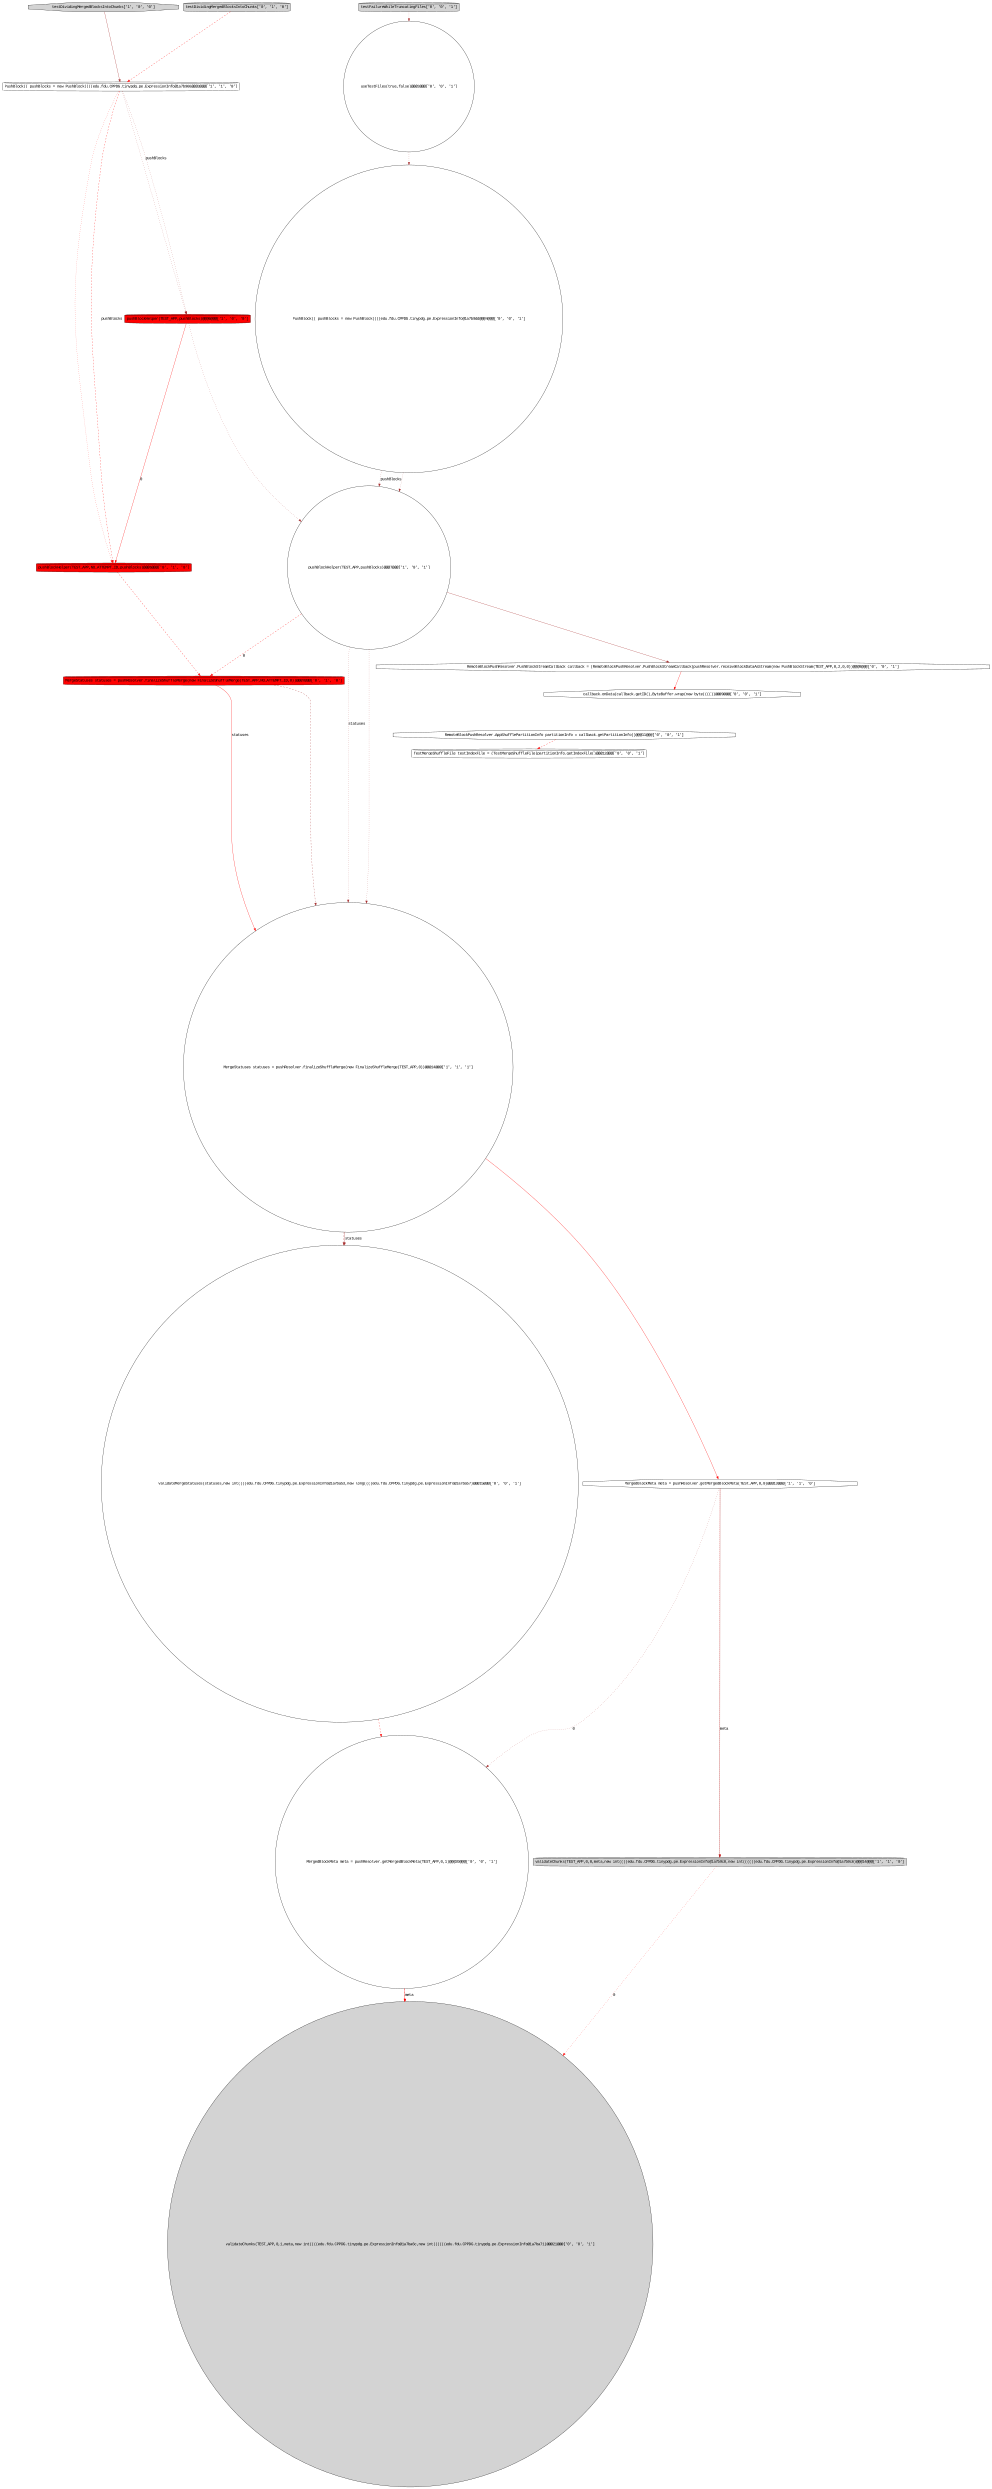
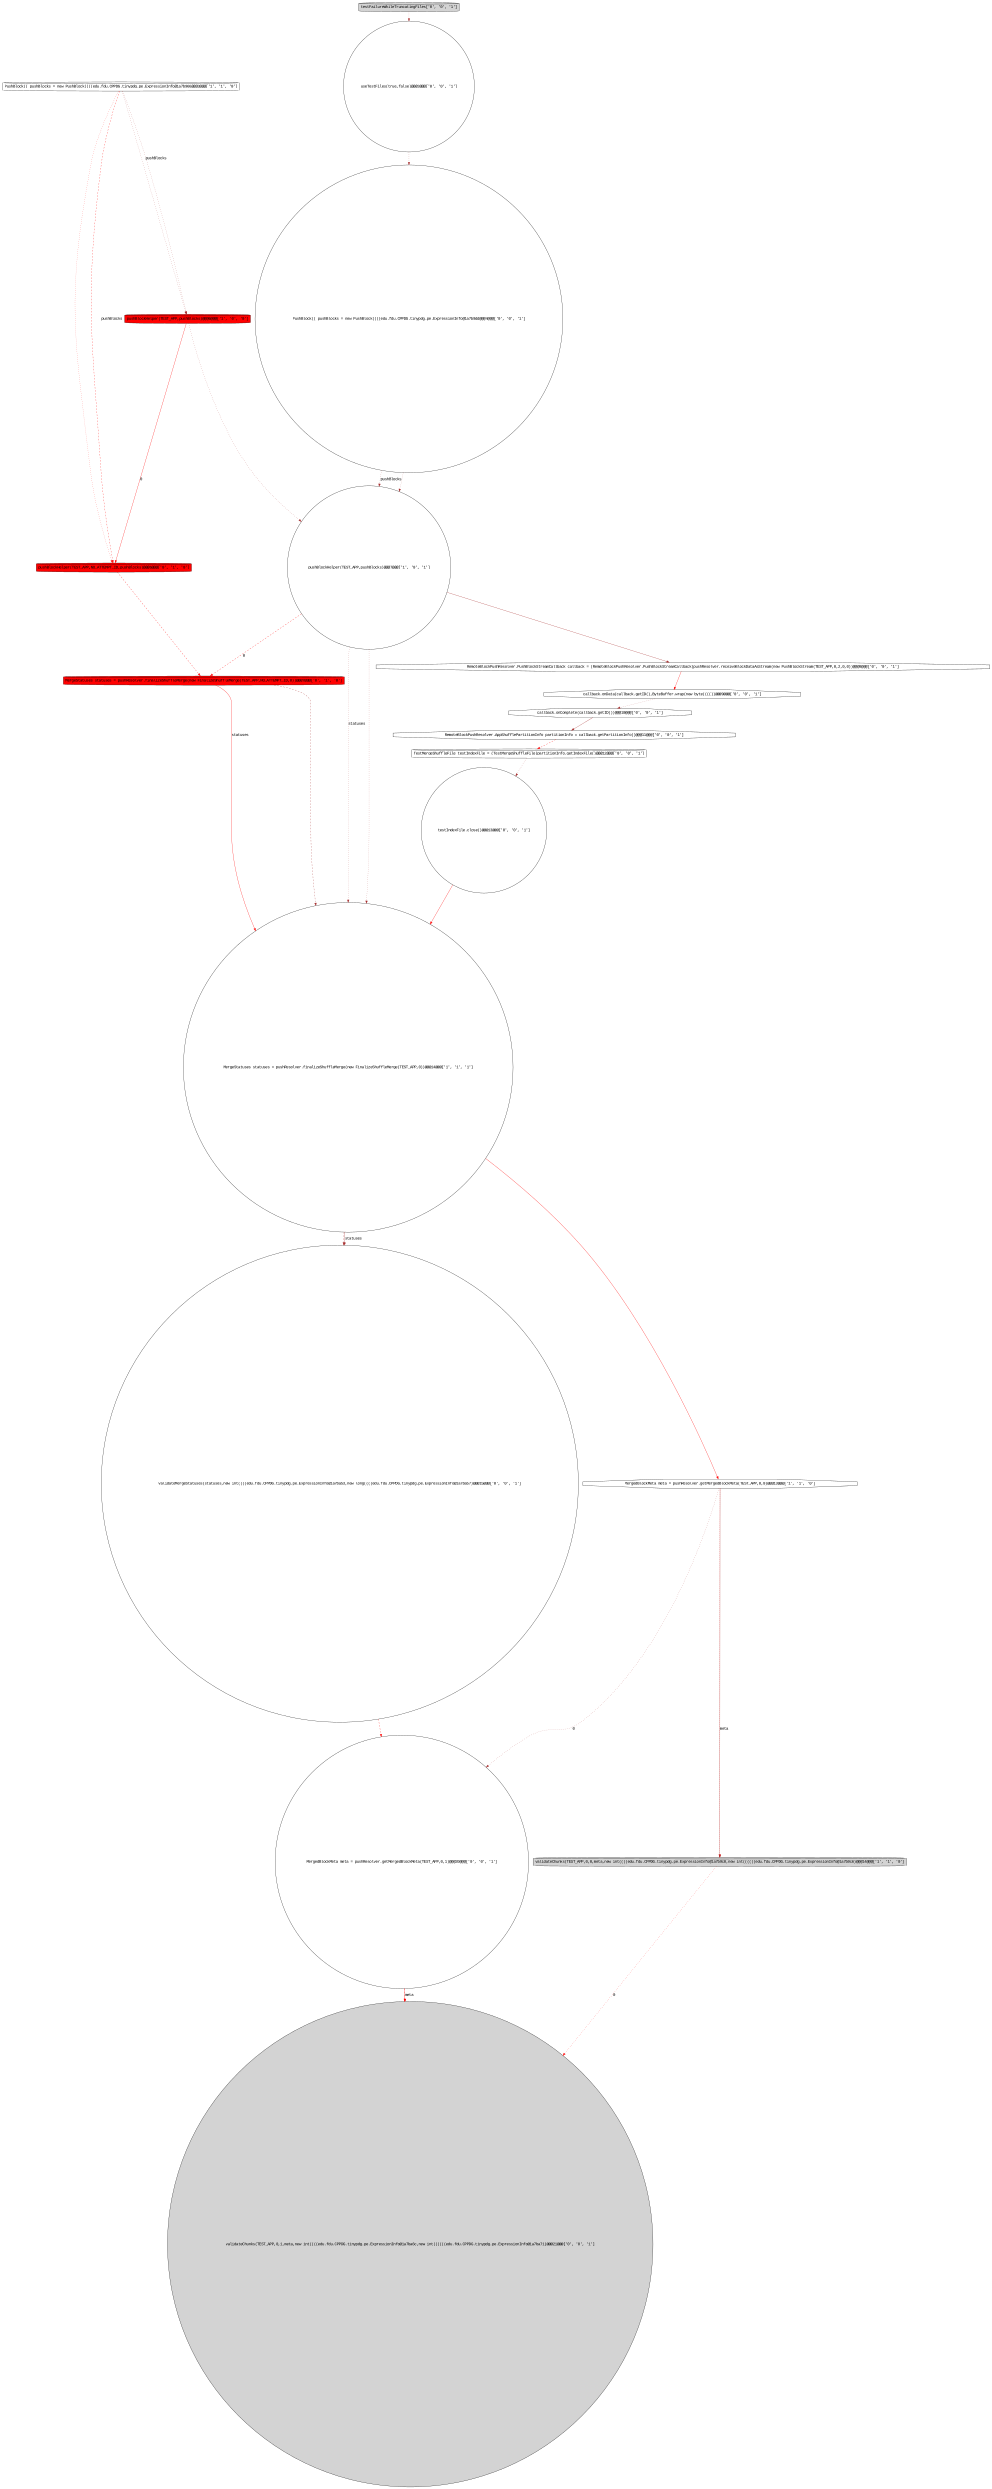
(103, 7) -> none
(237, 7) -> none
none -> (600, 713)
none -> (484, 830)
